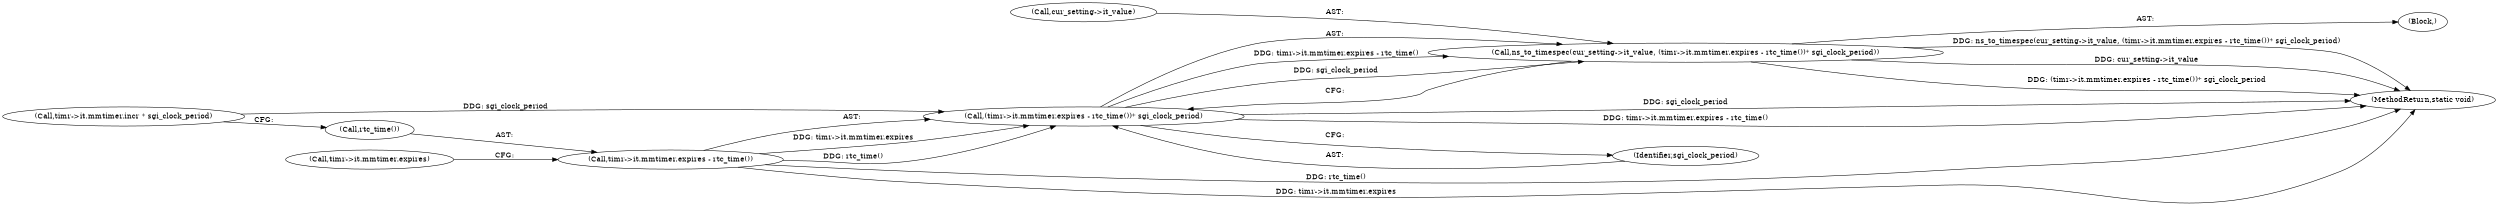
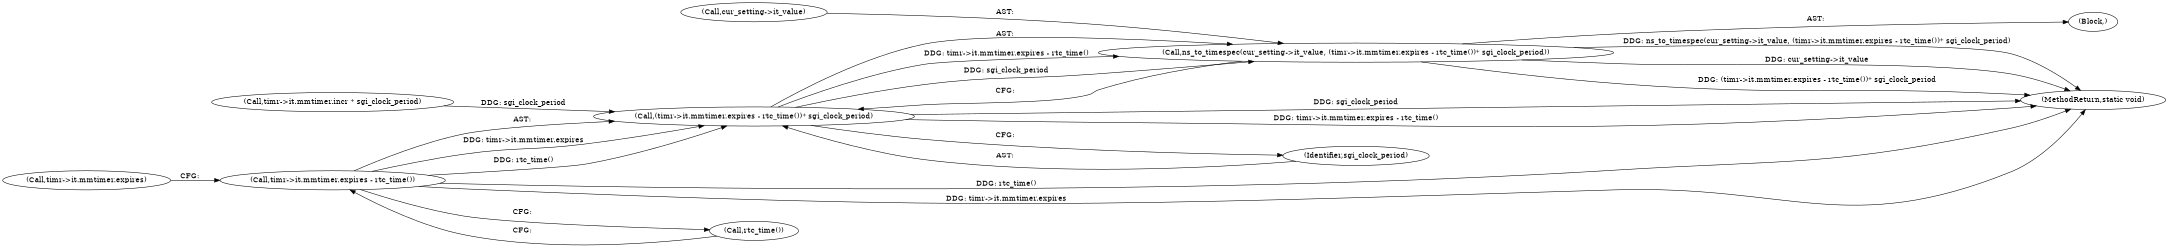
(272, 125) -> (531, 222)
(506, 135) -> (524, 231)
